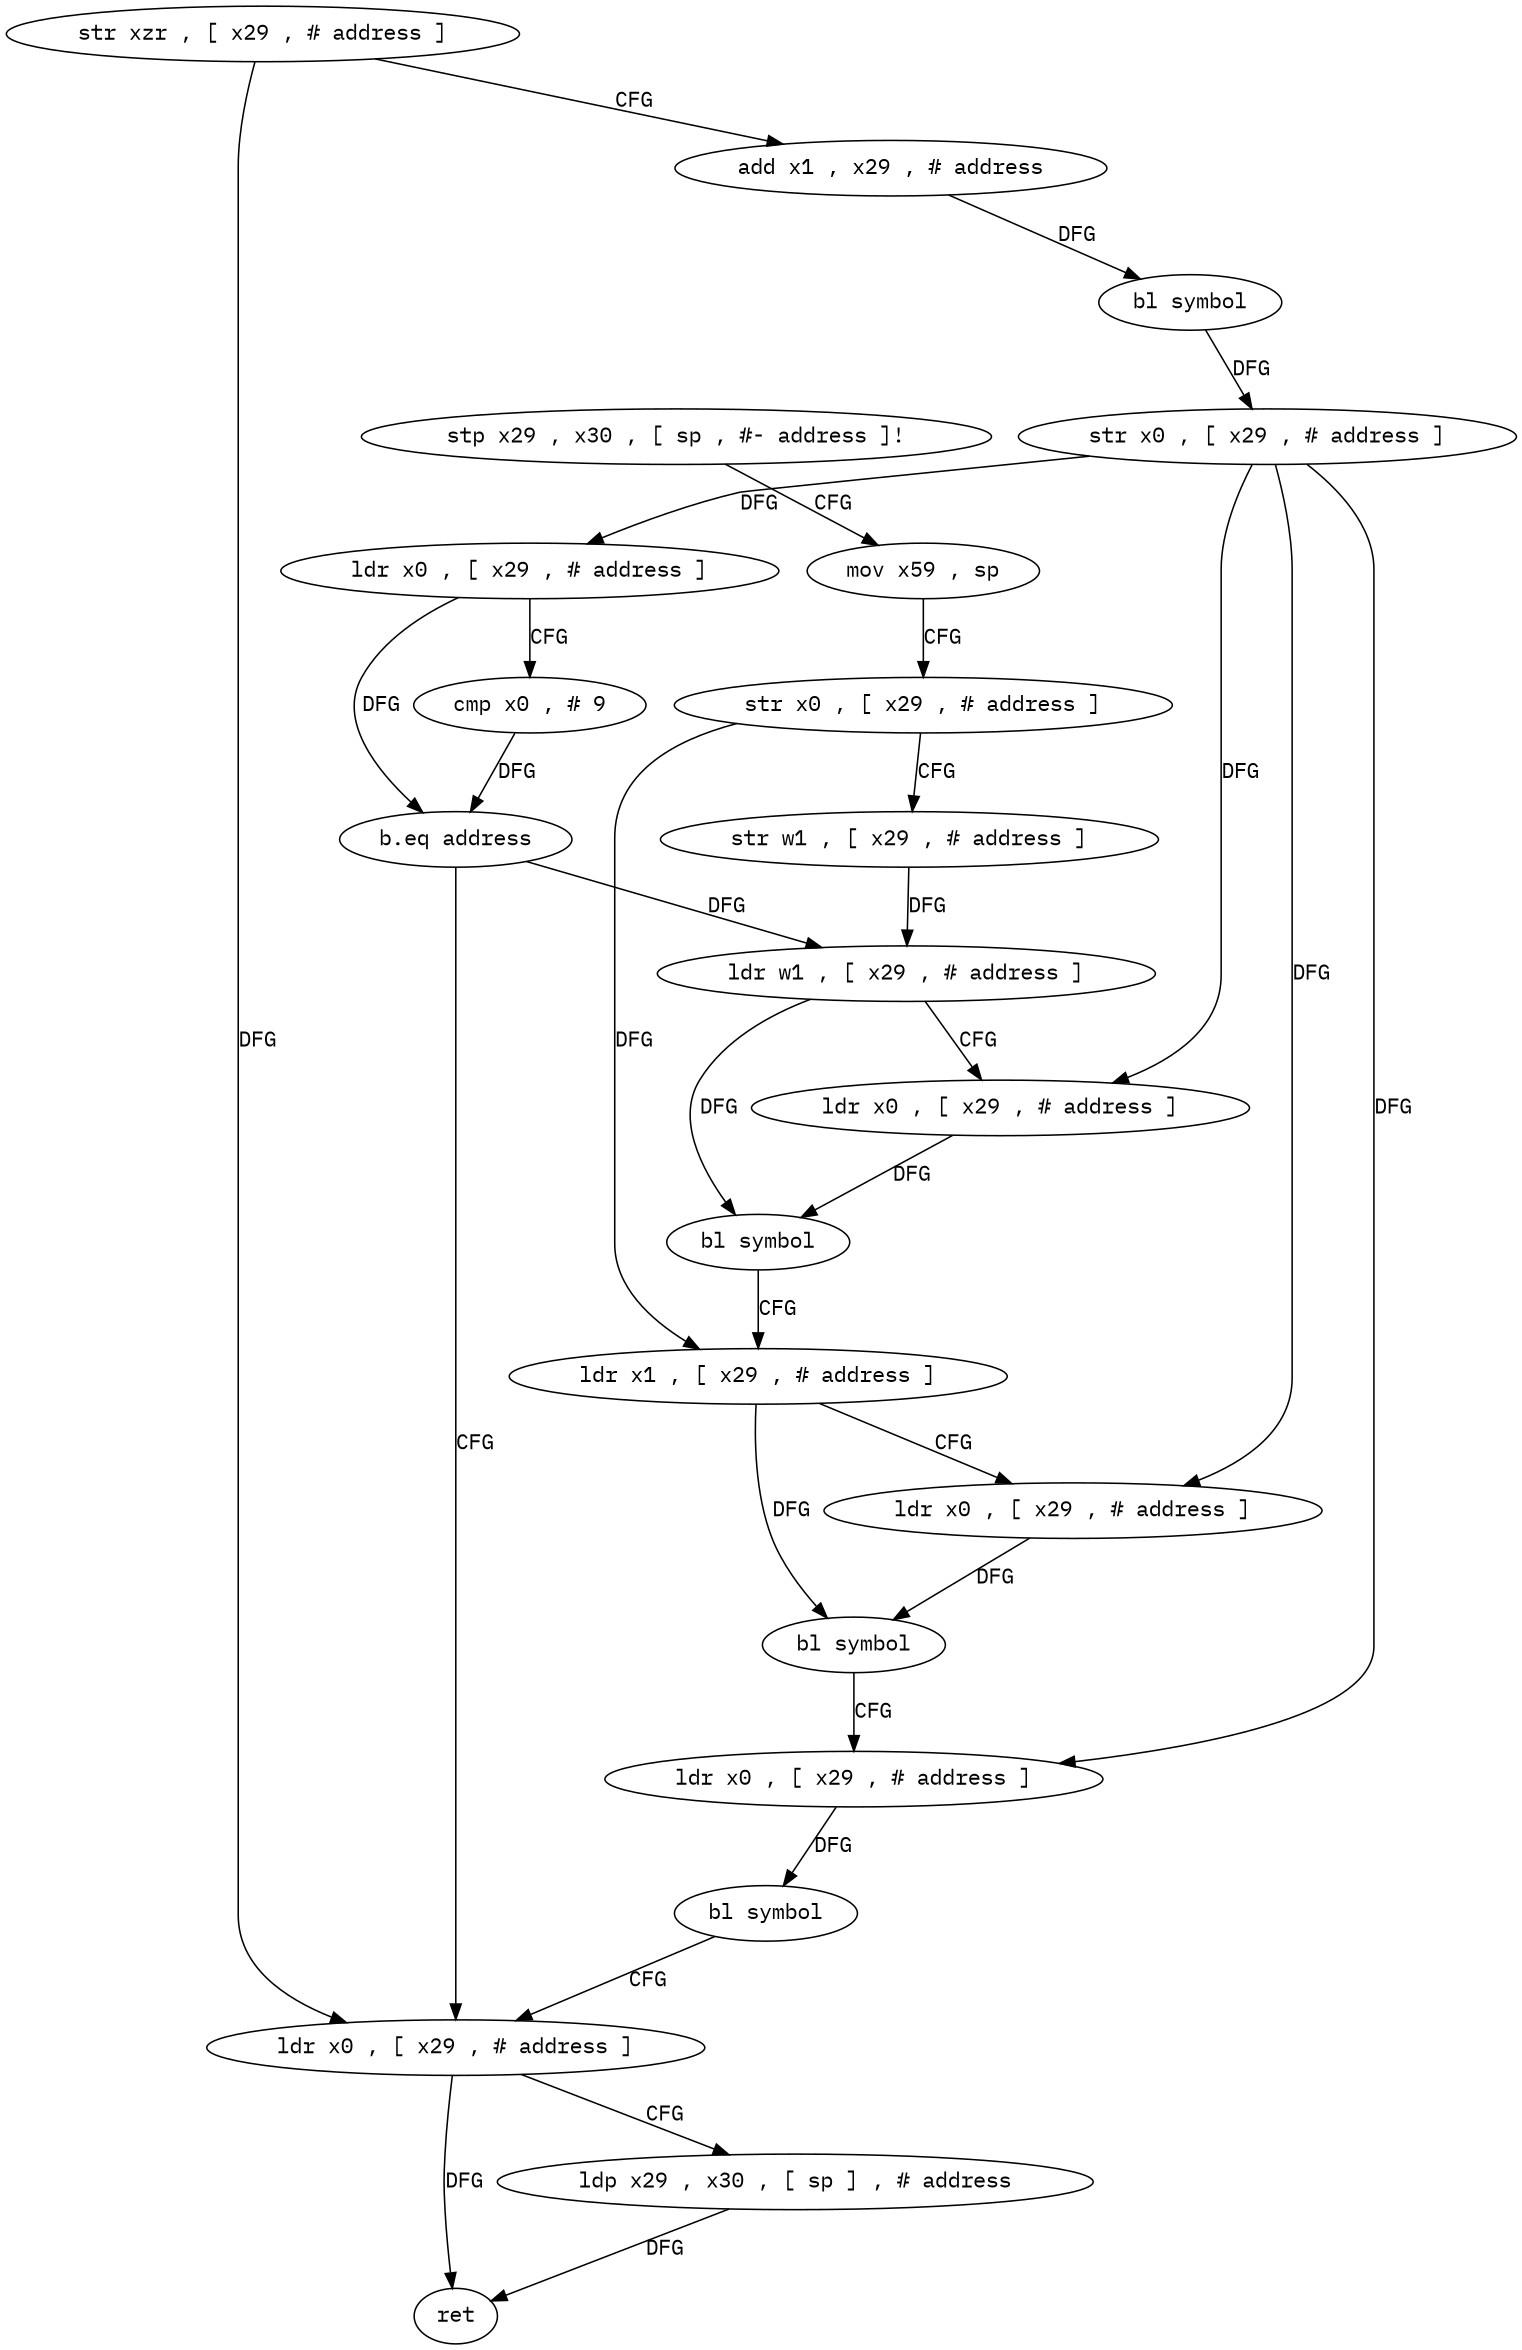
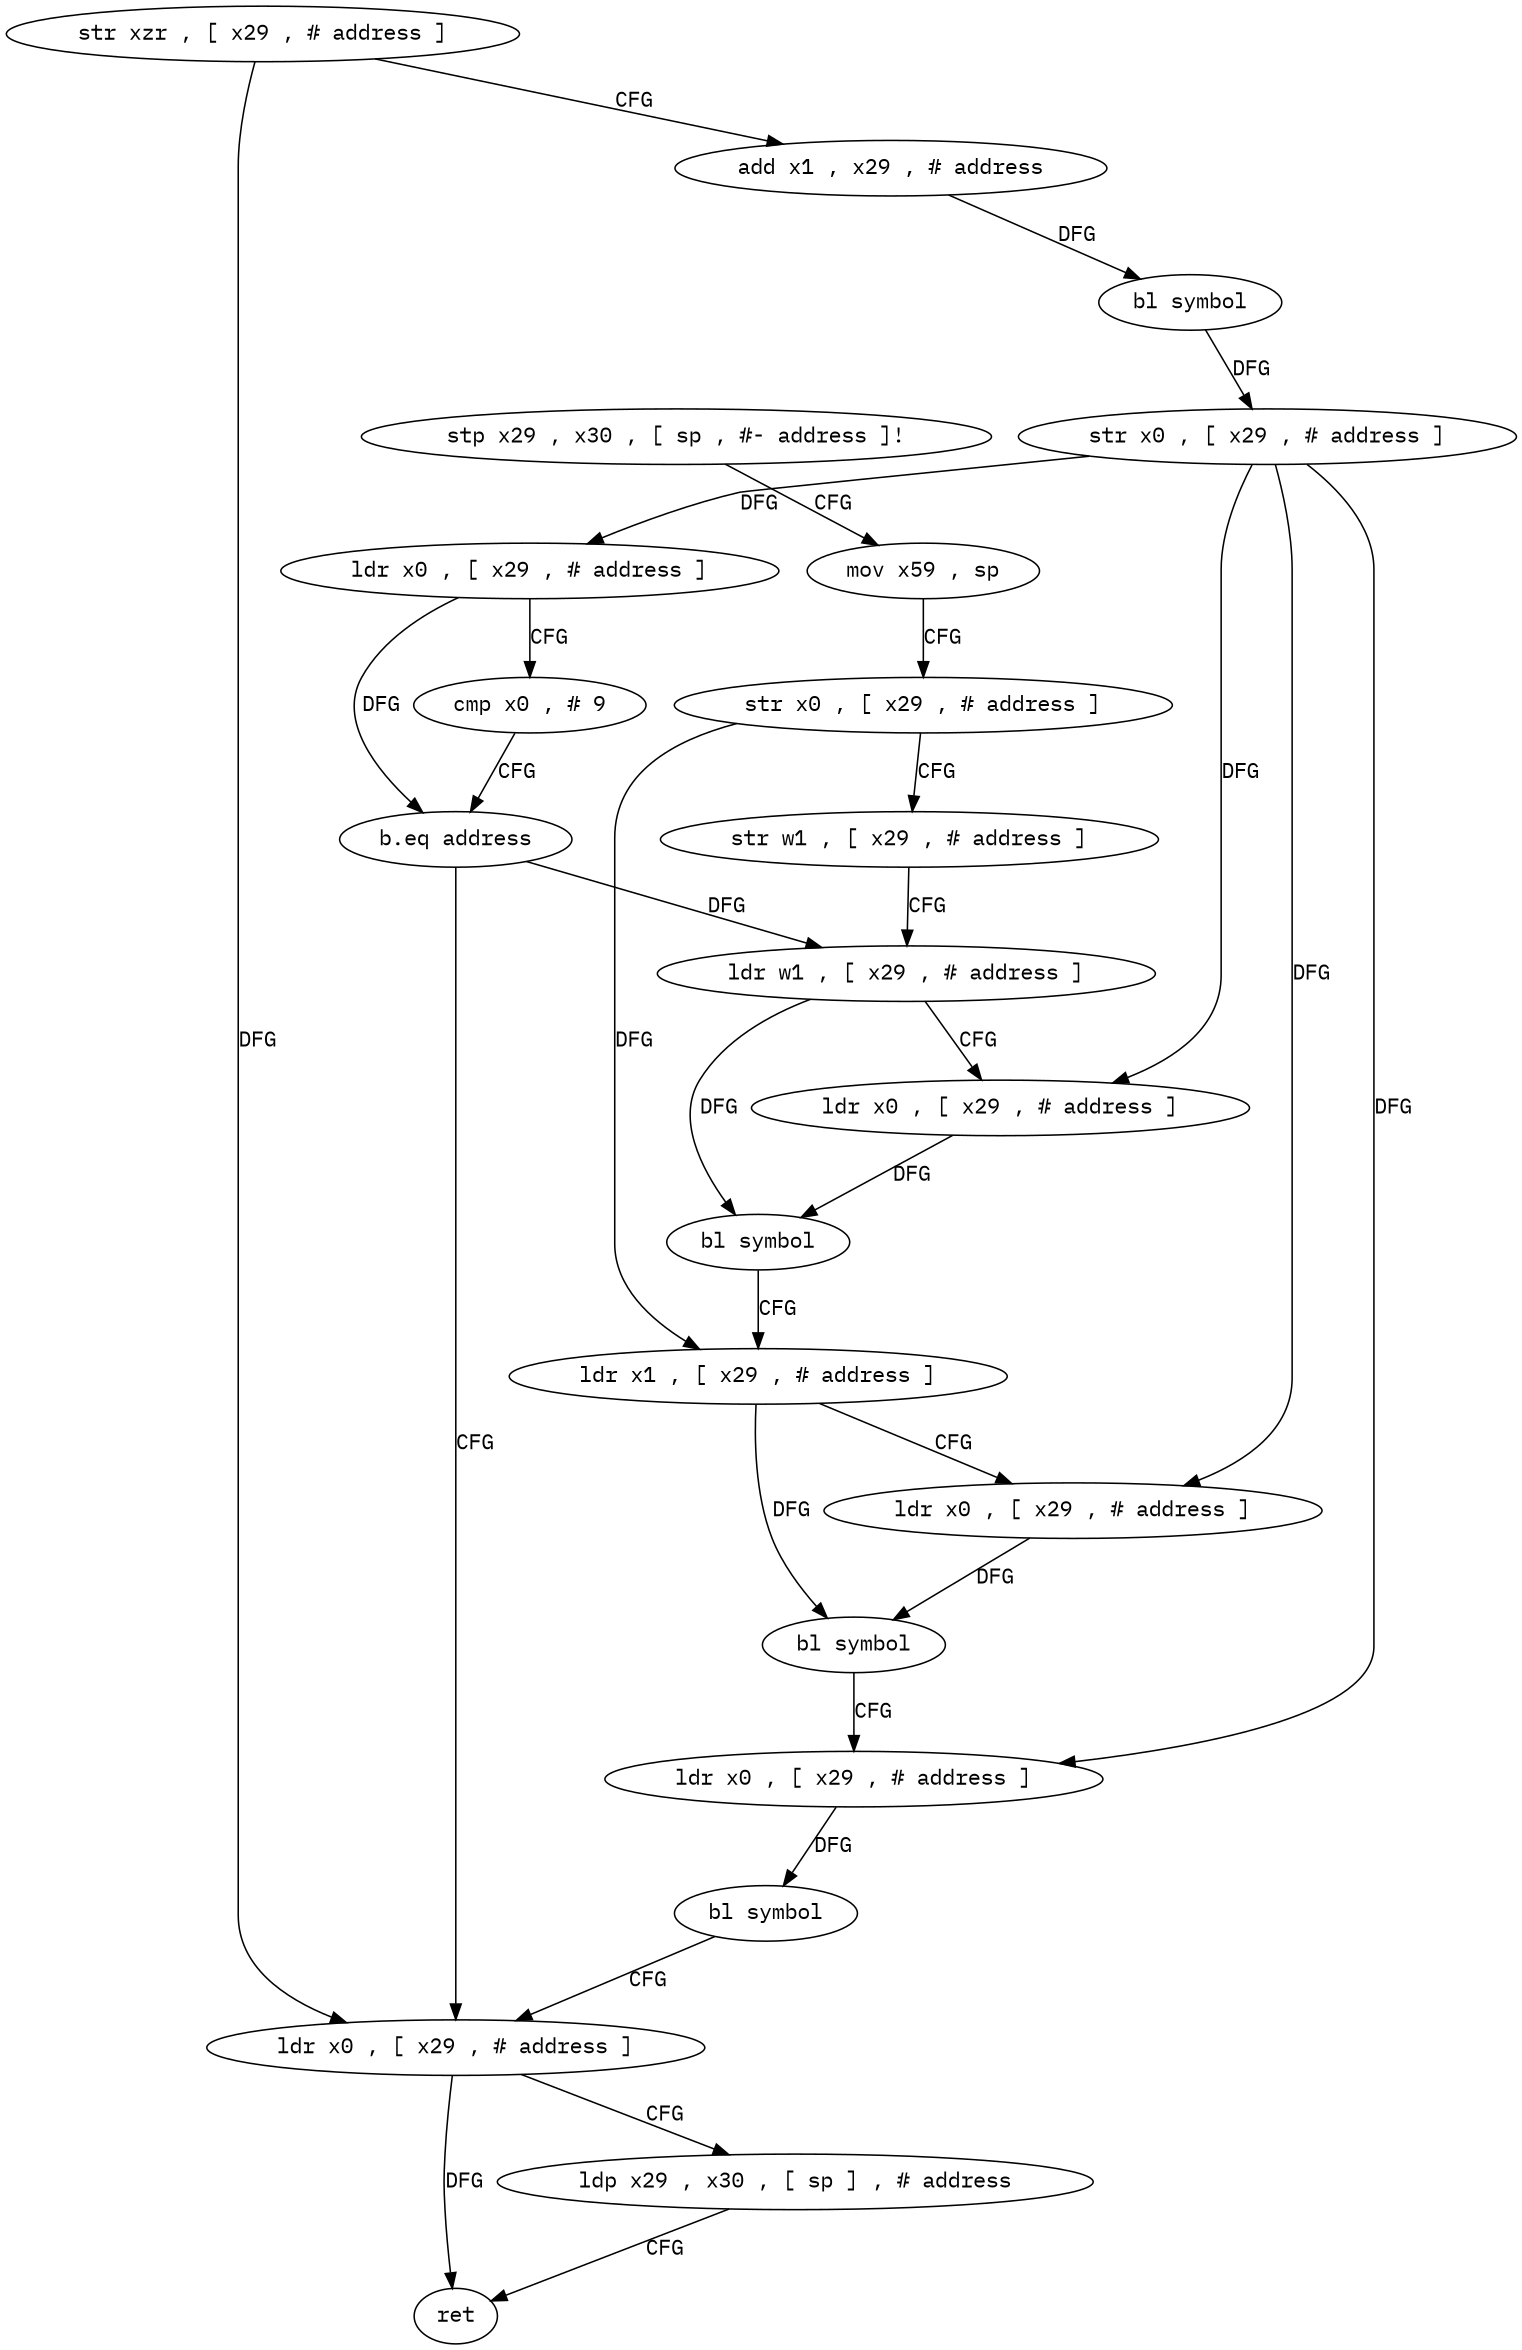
(517, 772) -> (517, 772)
(927, 907) -> (927, 907)
(665, 2249) -> (665, 2249)
